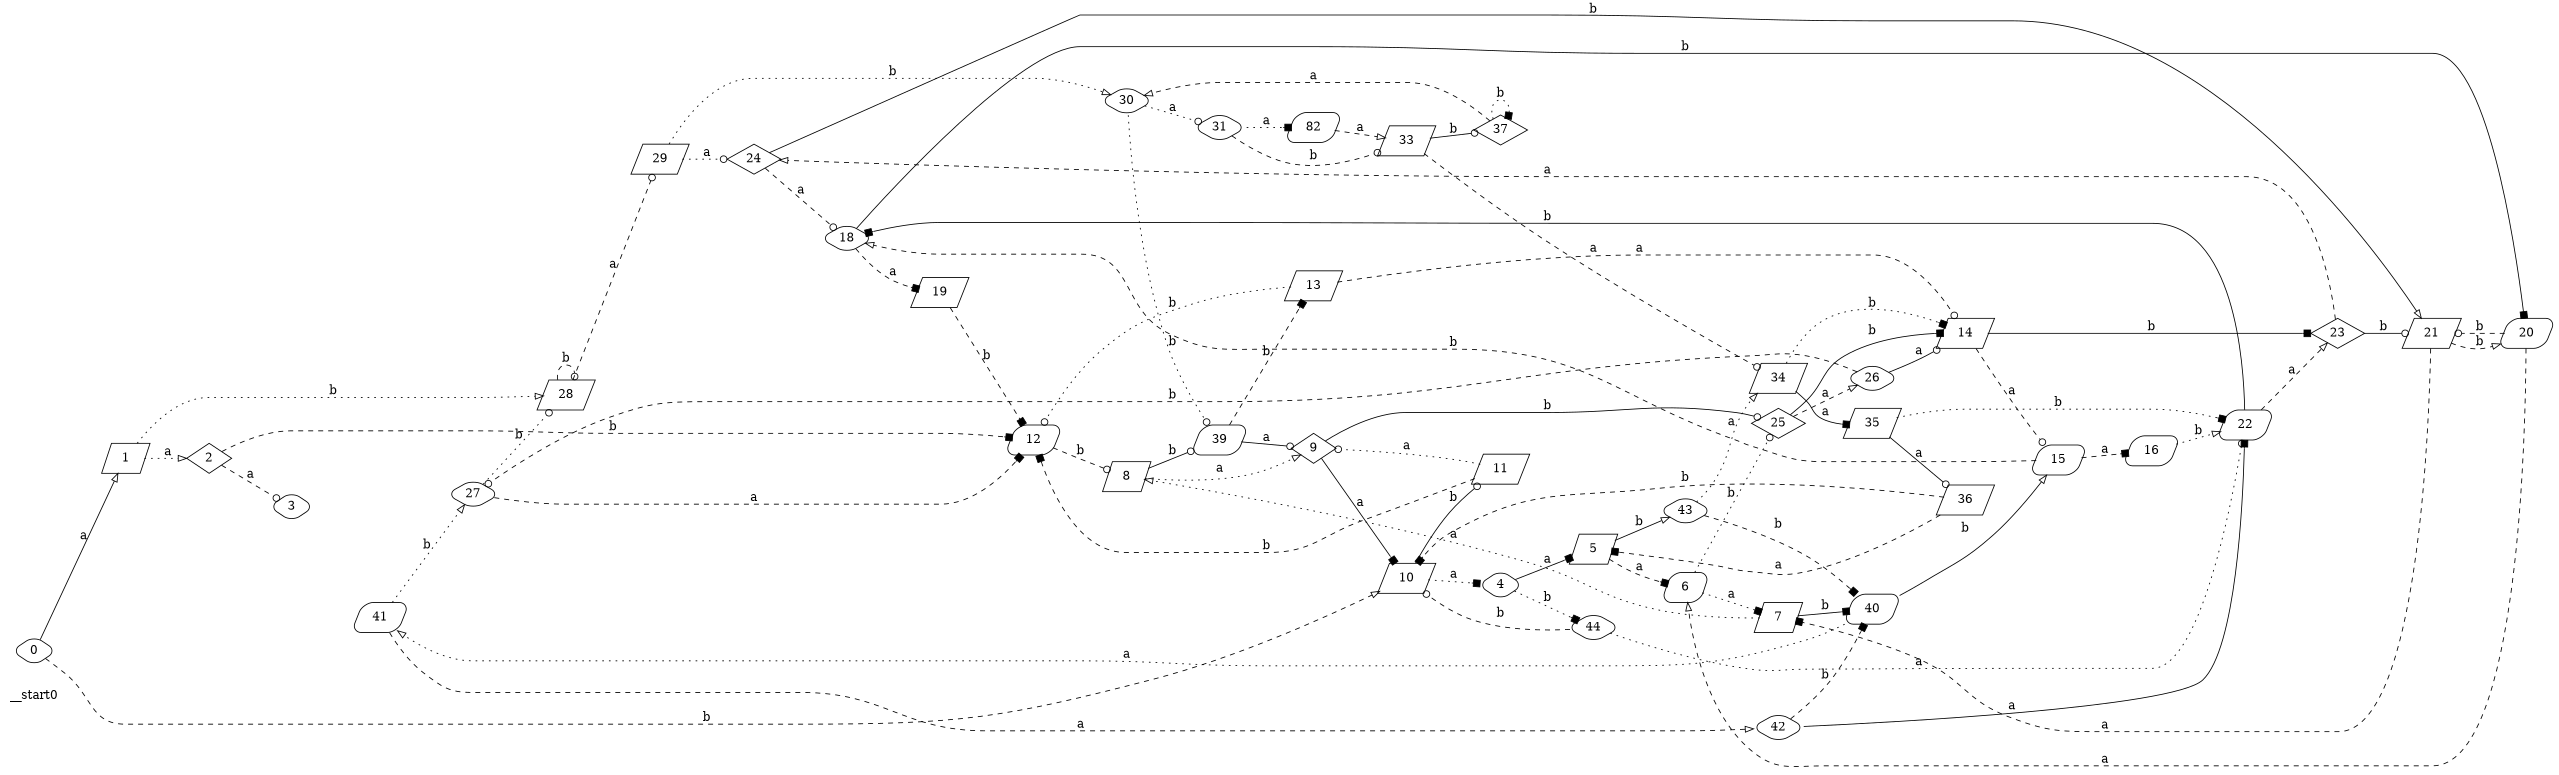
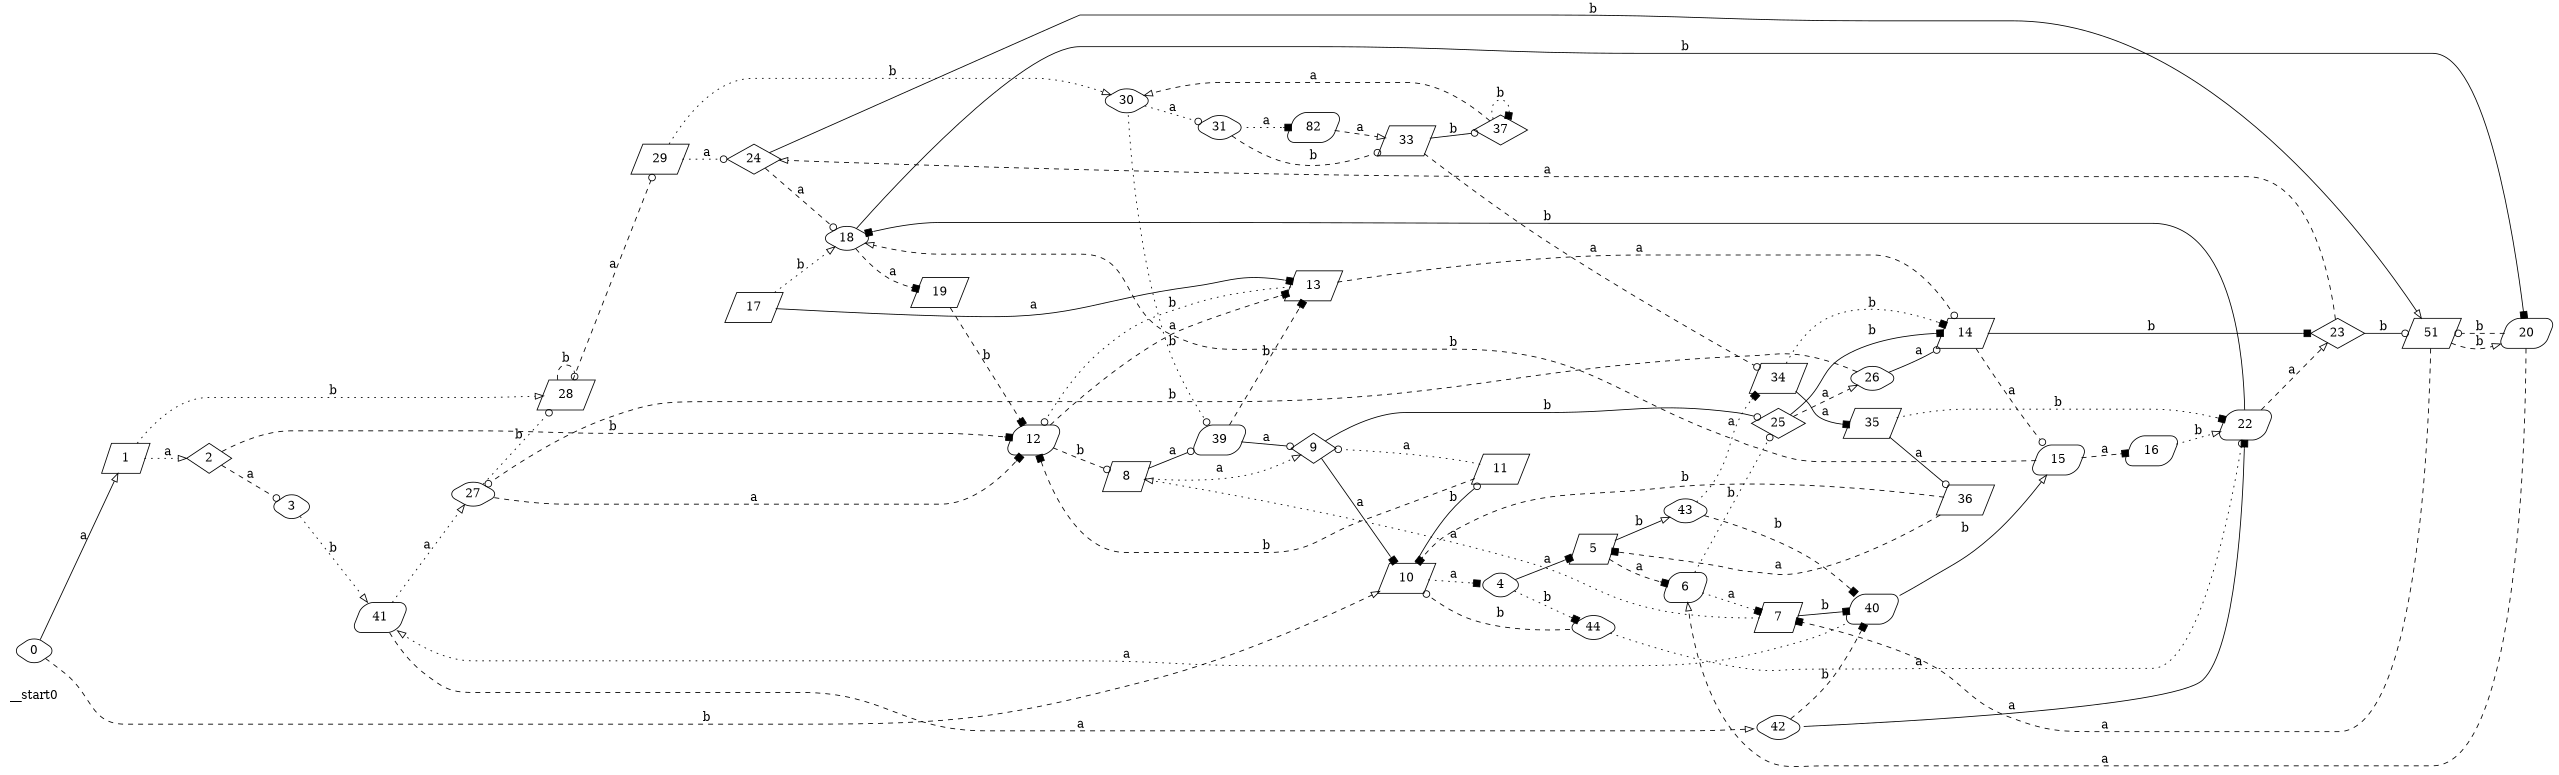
none -> (754, 308)
(2432, 333) -> (2432, 333)
none -> (1156, 343)
(1173, 451) -> (1173, 451)
(1728, 453) -> (1728, 453)
(427, 545) -> (427, 545)
none -> (331, 556)
